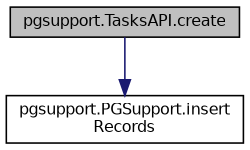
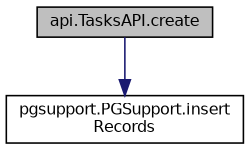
(125, 22) -> (125, 22)
